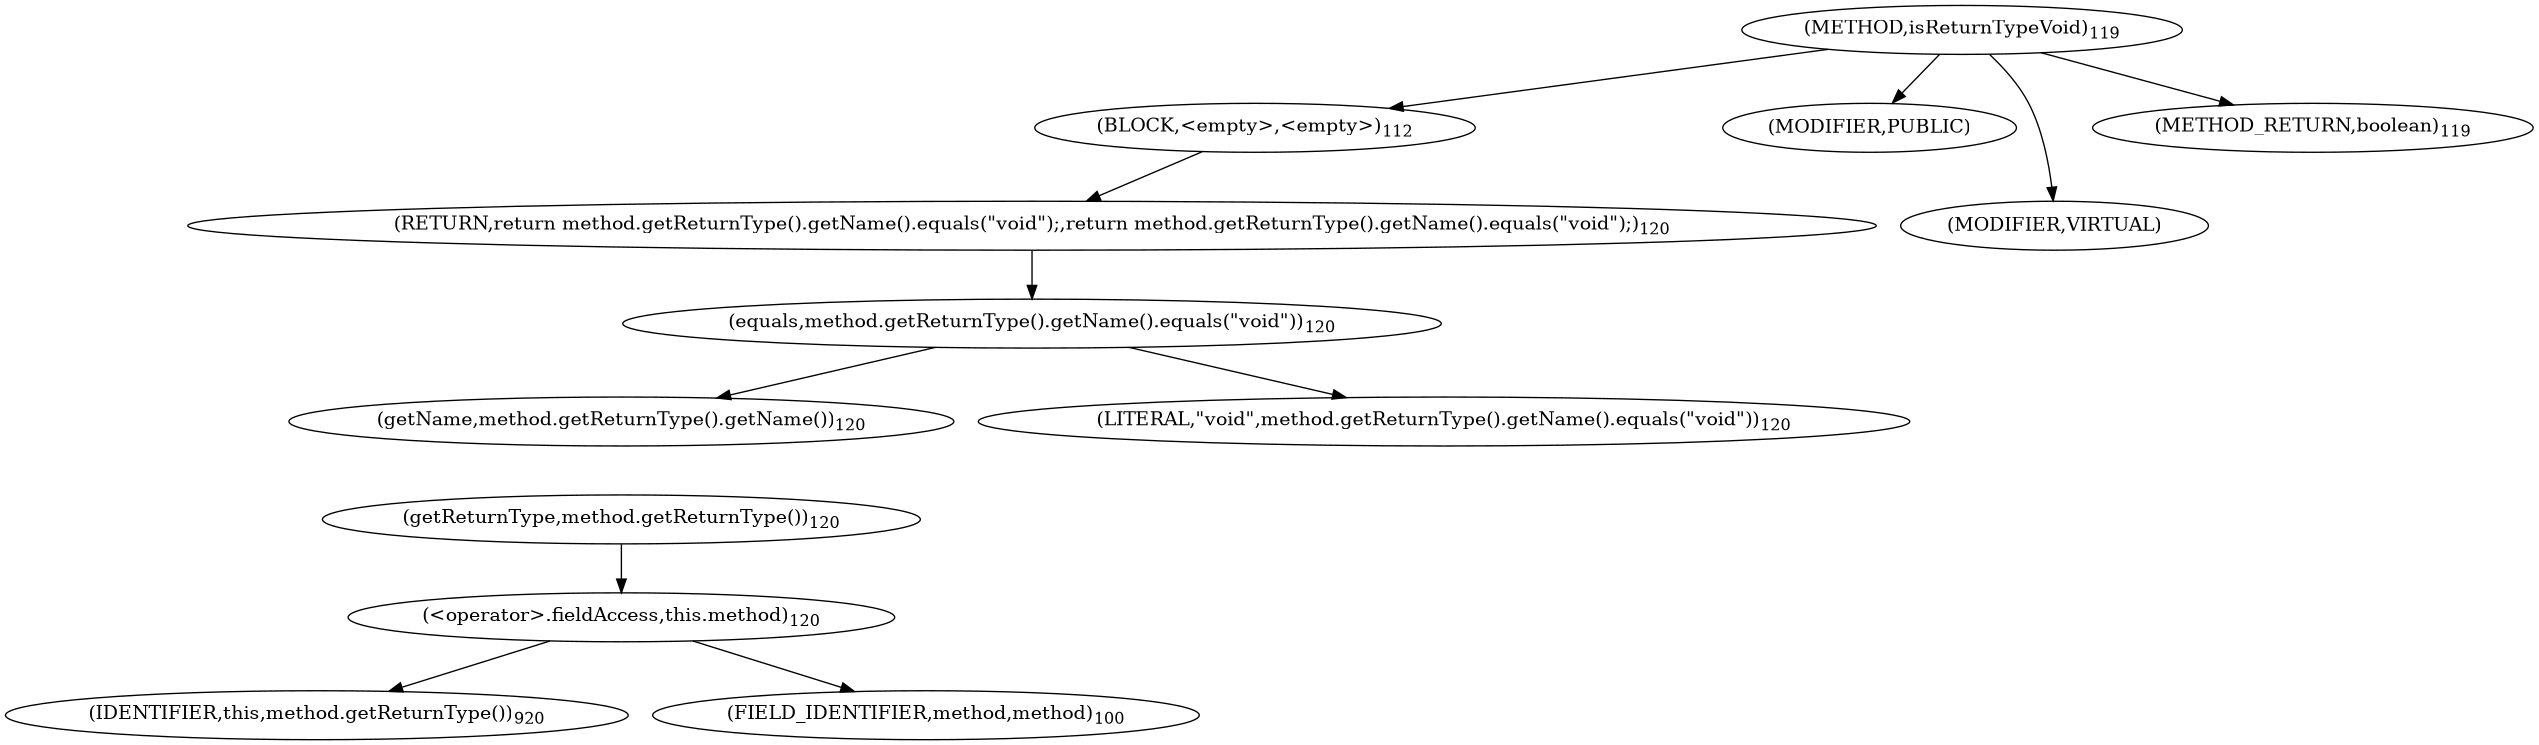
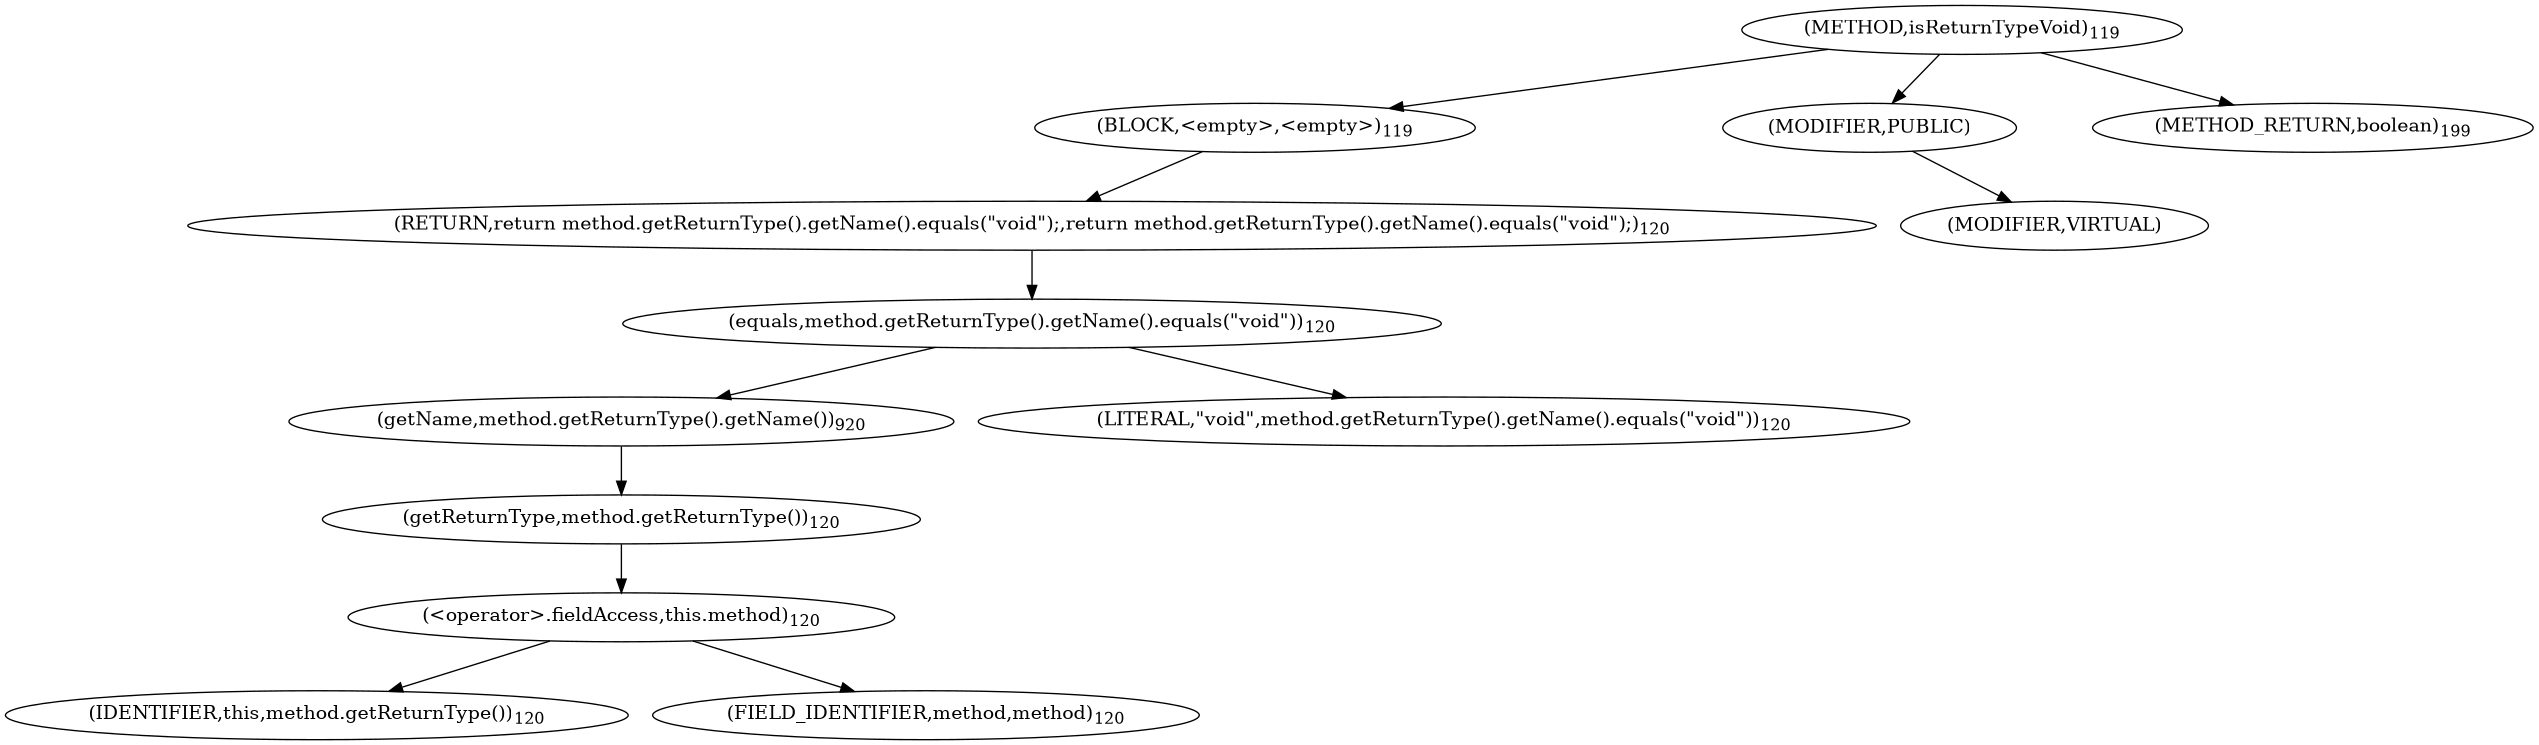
(2034, 115) -> (1956, 173)
(1398, 126) -> (1398, 126)
(2456, 126) -> (2456, 126)
(851, 419) -> (851, 419)
none -> (621, 464)
(530, 713) -> (530, 713)
(1110, 713) -> (1110, 713)
